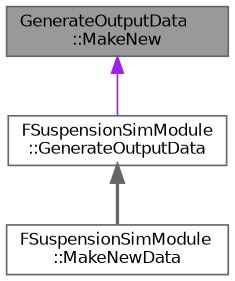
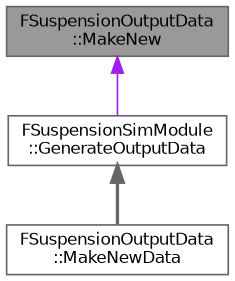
(117, 31) -> (117, 31)
(117, 250) -> (117, 250)
